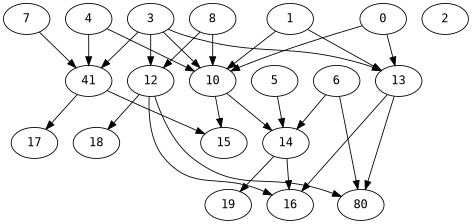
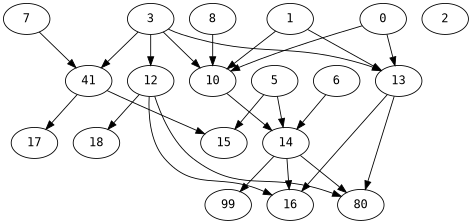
(89, 19) -> none
(186, 46) -> none
(217, 107) -> (253, 108)
(347, 132) -> (324, 174)
(228, 205) -> (228, 205)
